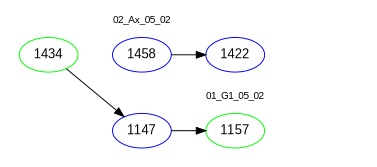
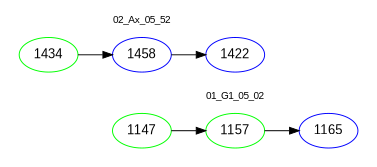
(142, 21) -> (142, 21)
(91, 89) -> (90, 55)
(142, 131) -> (142, 131)
none -> (329, 131)
